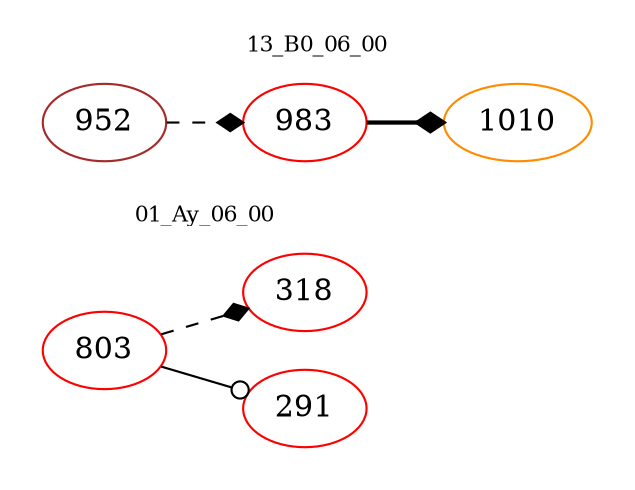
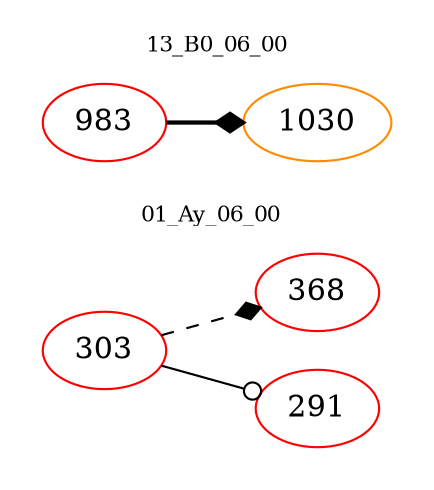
(104, 123) -> none
(518, 123) -> (317, 123)
(305, 292) -> (317, 292)
(104, 350) -> (104, 350)
